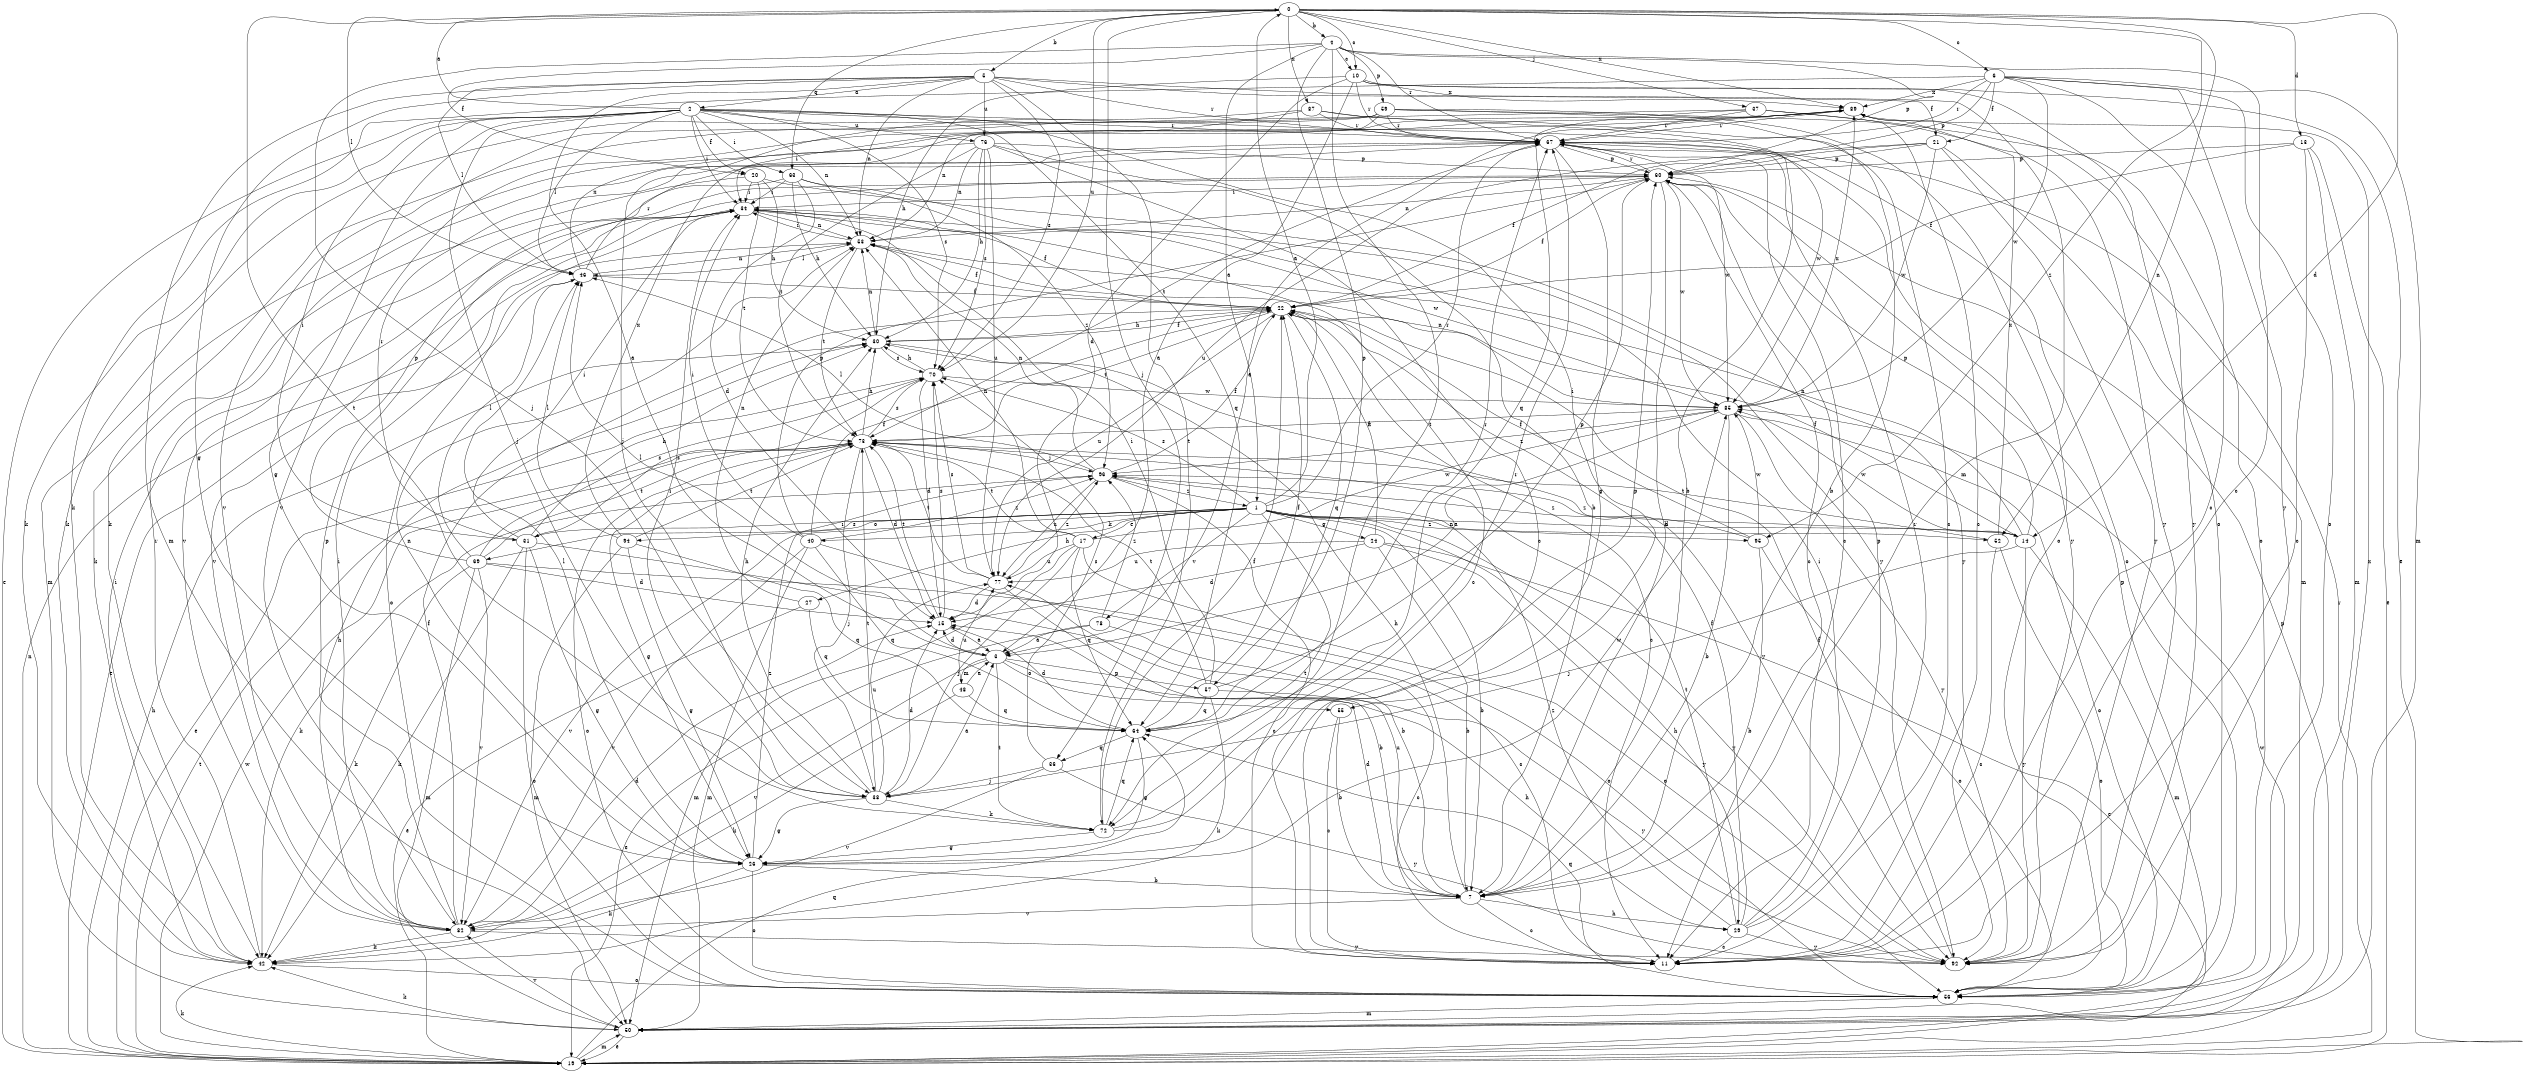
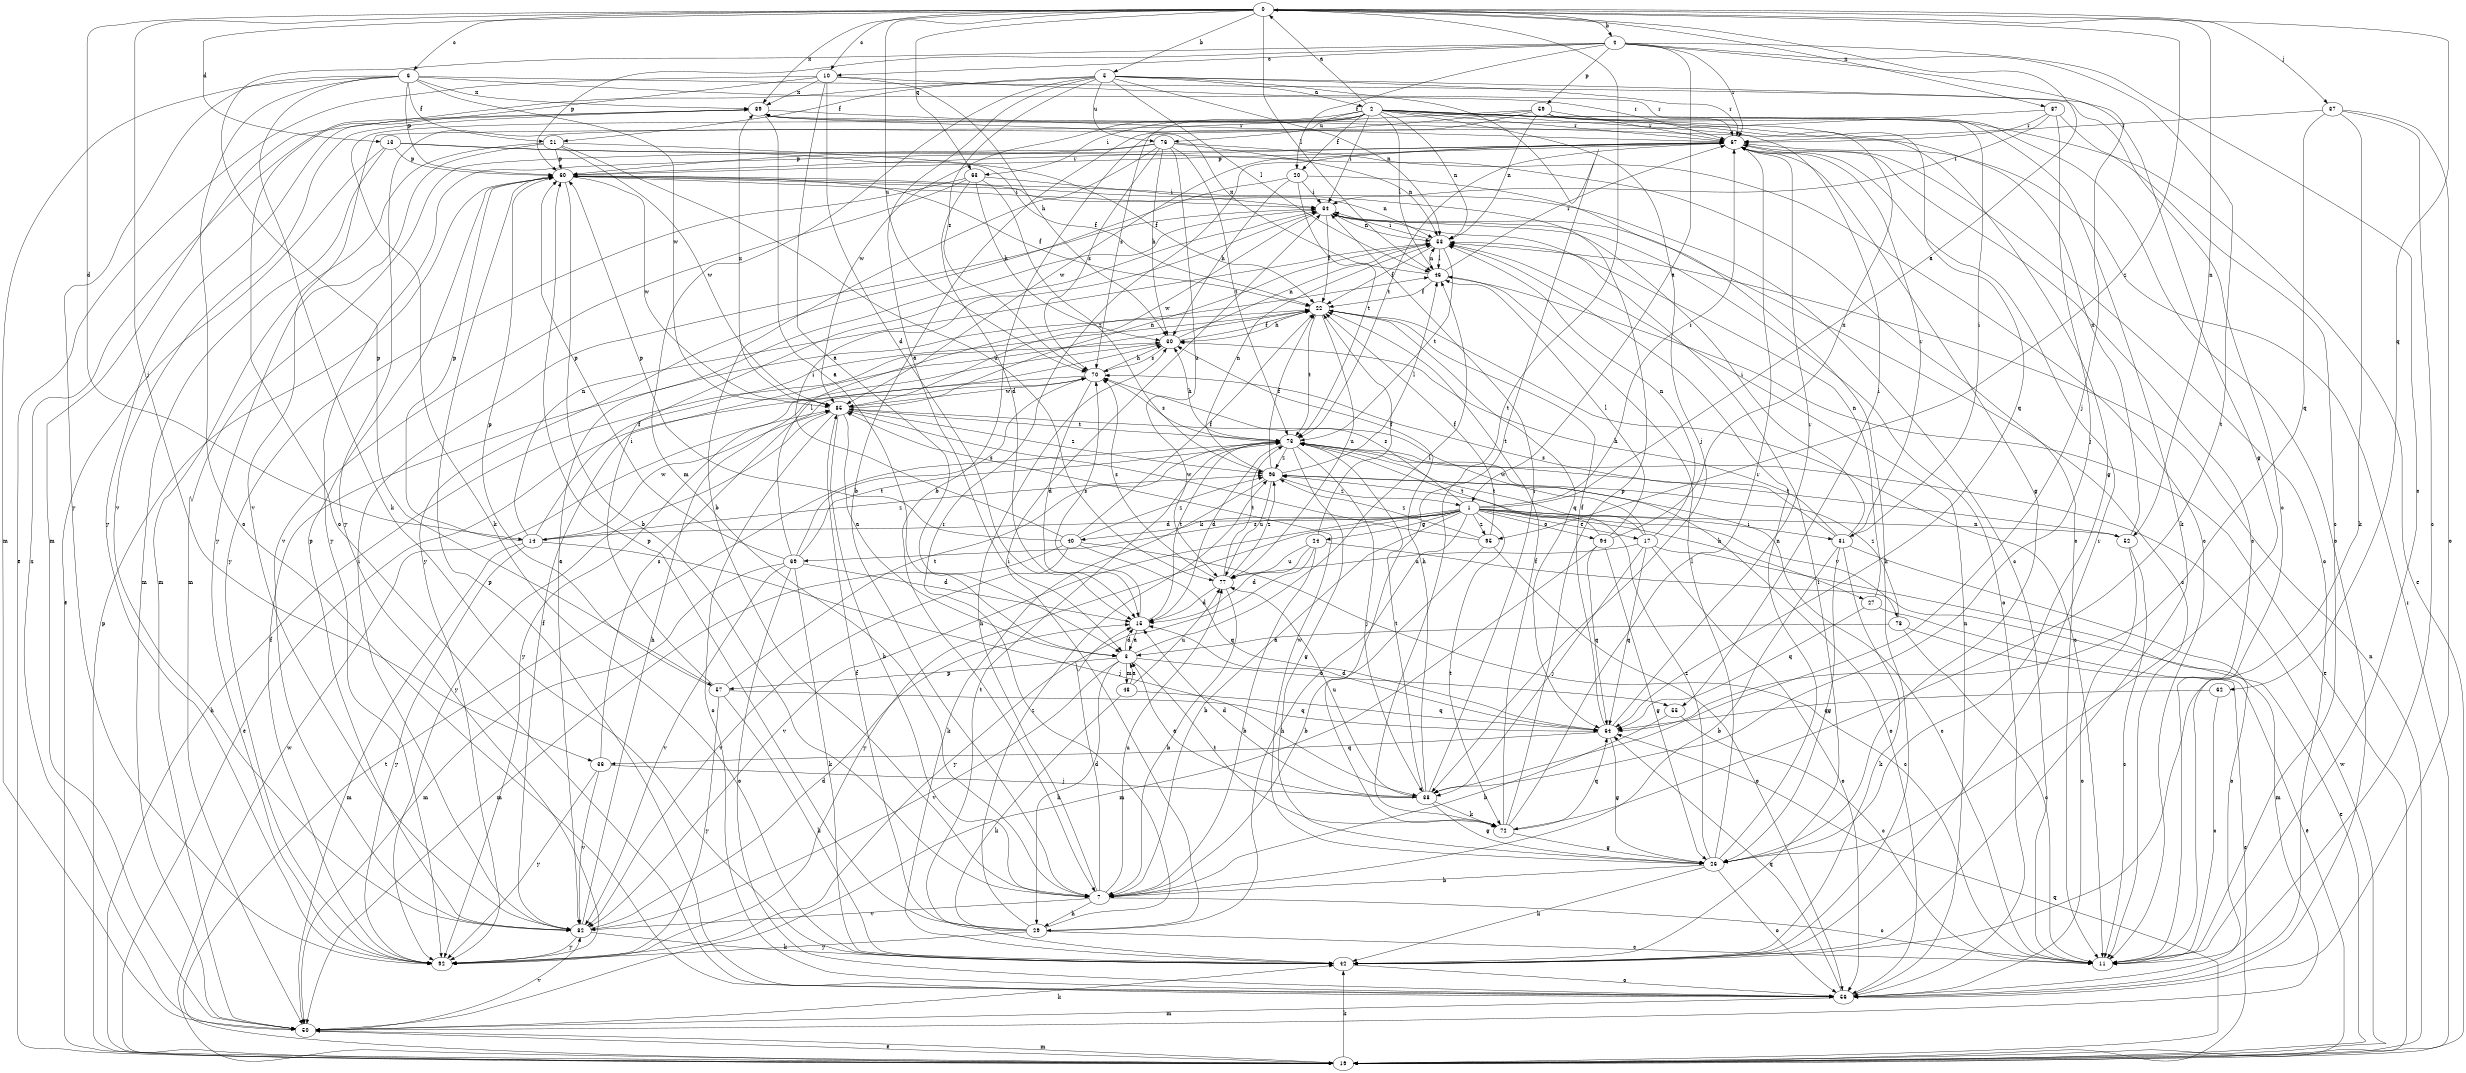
(1050, 458) -> (1284, 458)
none -> (1944, 496)
(1661, 545) -> (865, 721)
(215, 562) -> (561, 562)
none -> (2220, 690)
